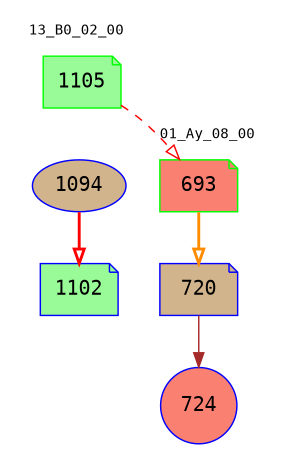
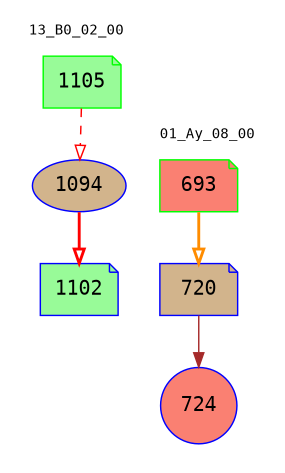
(157, 135) -> (81, 127)
